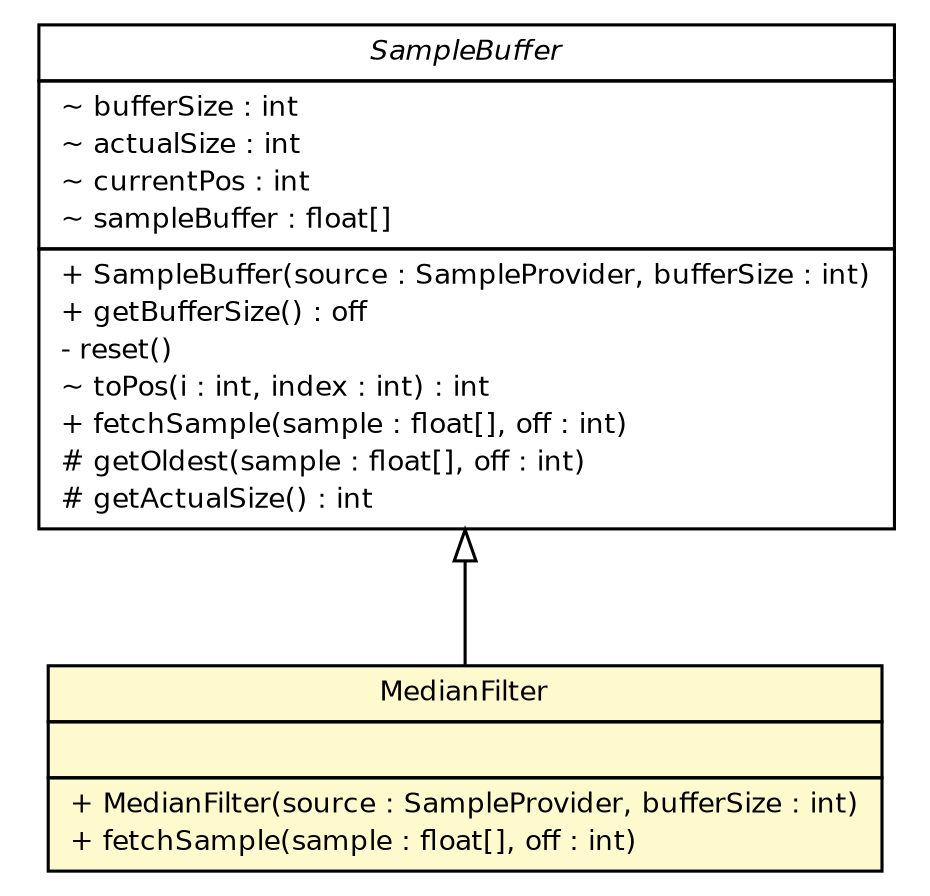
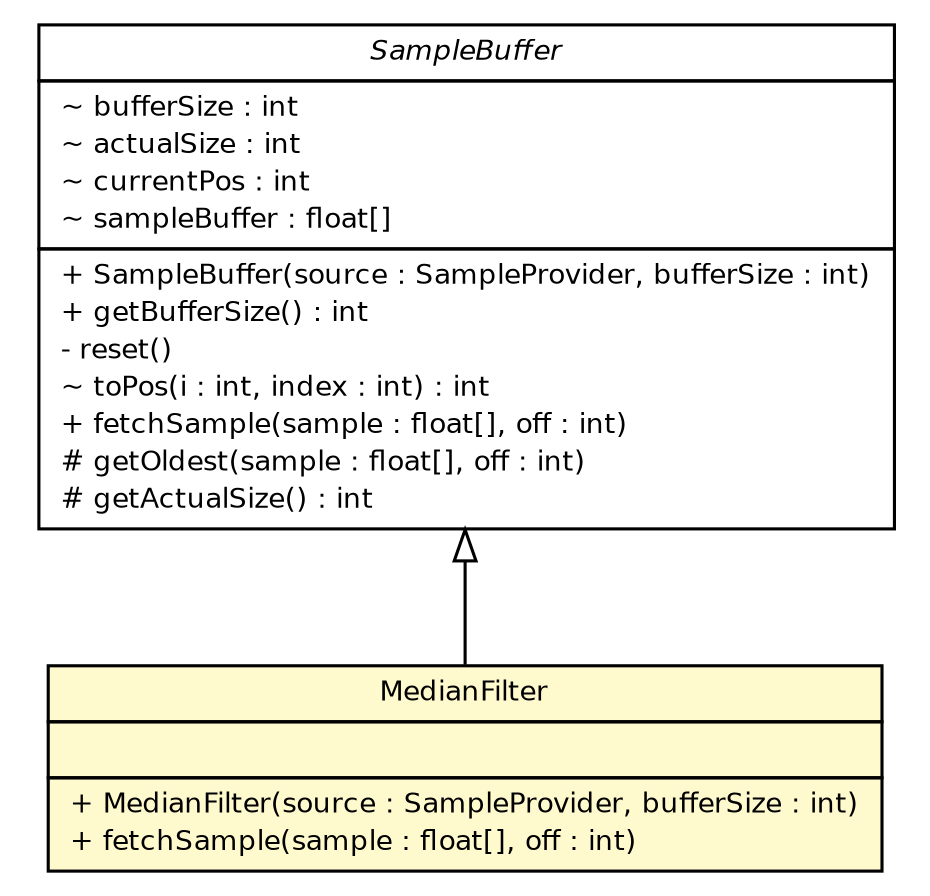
(215, 313) -> (216, 313)
